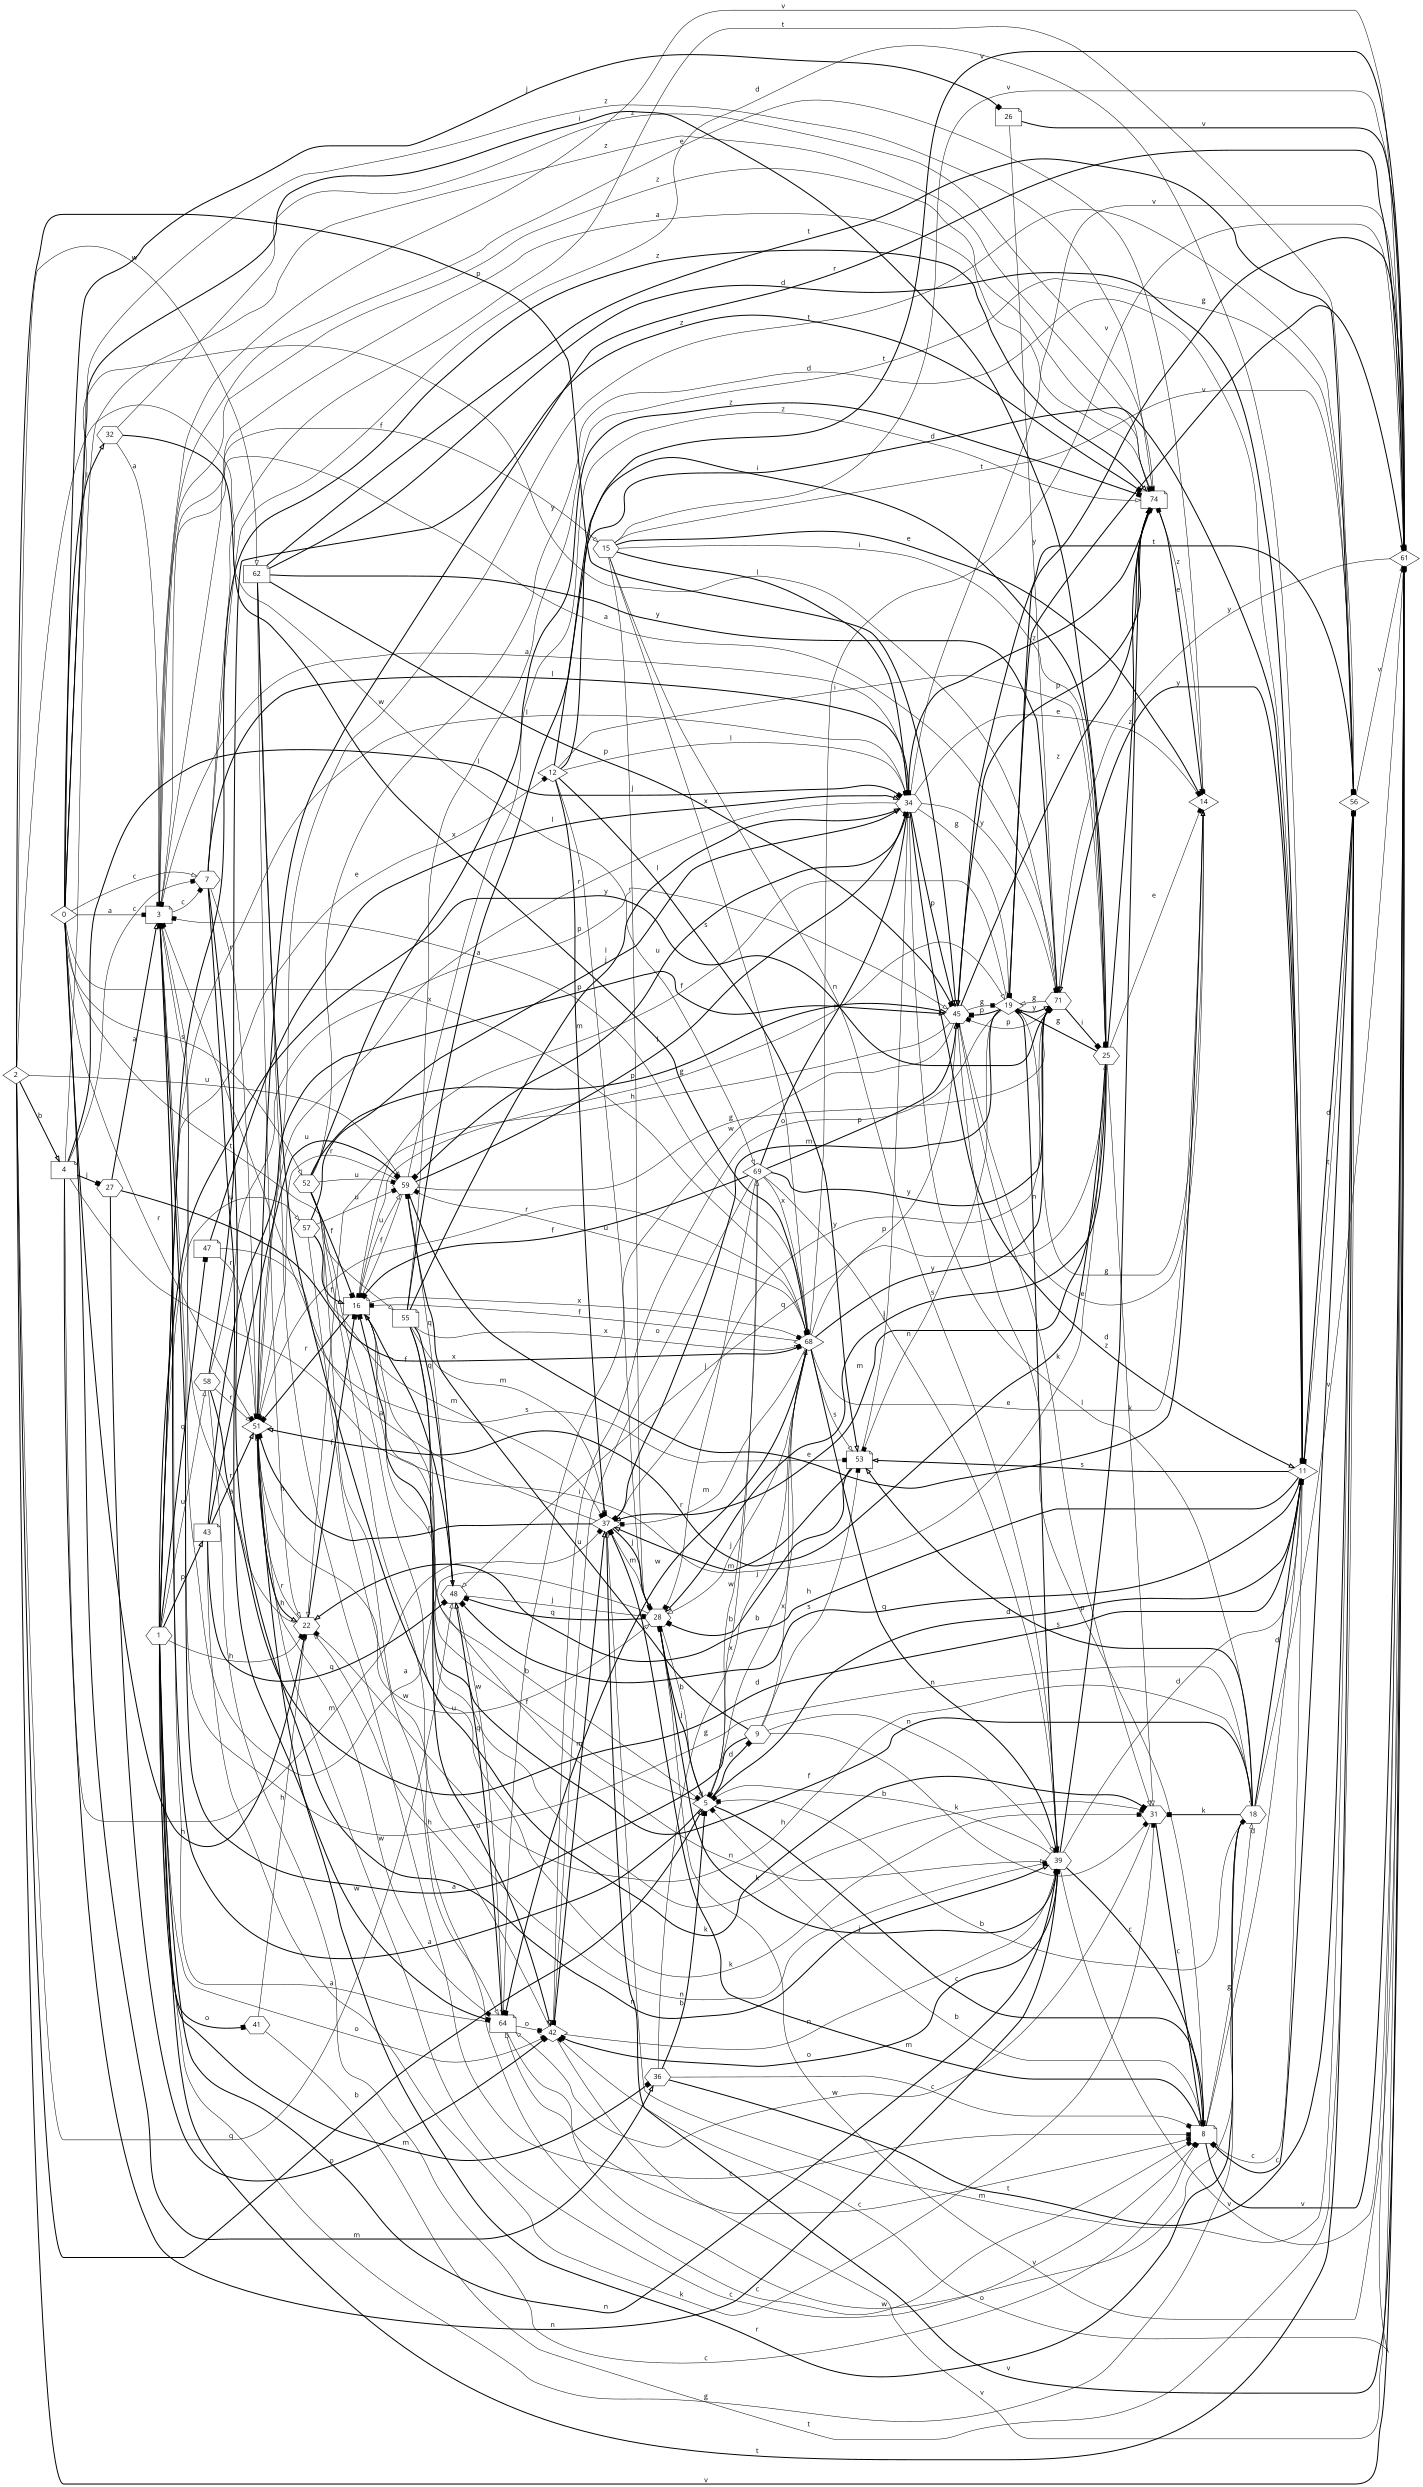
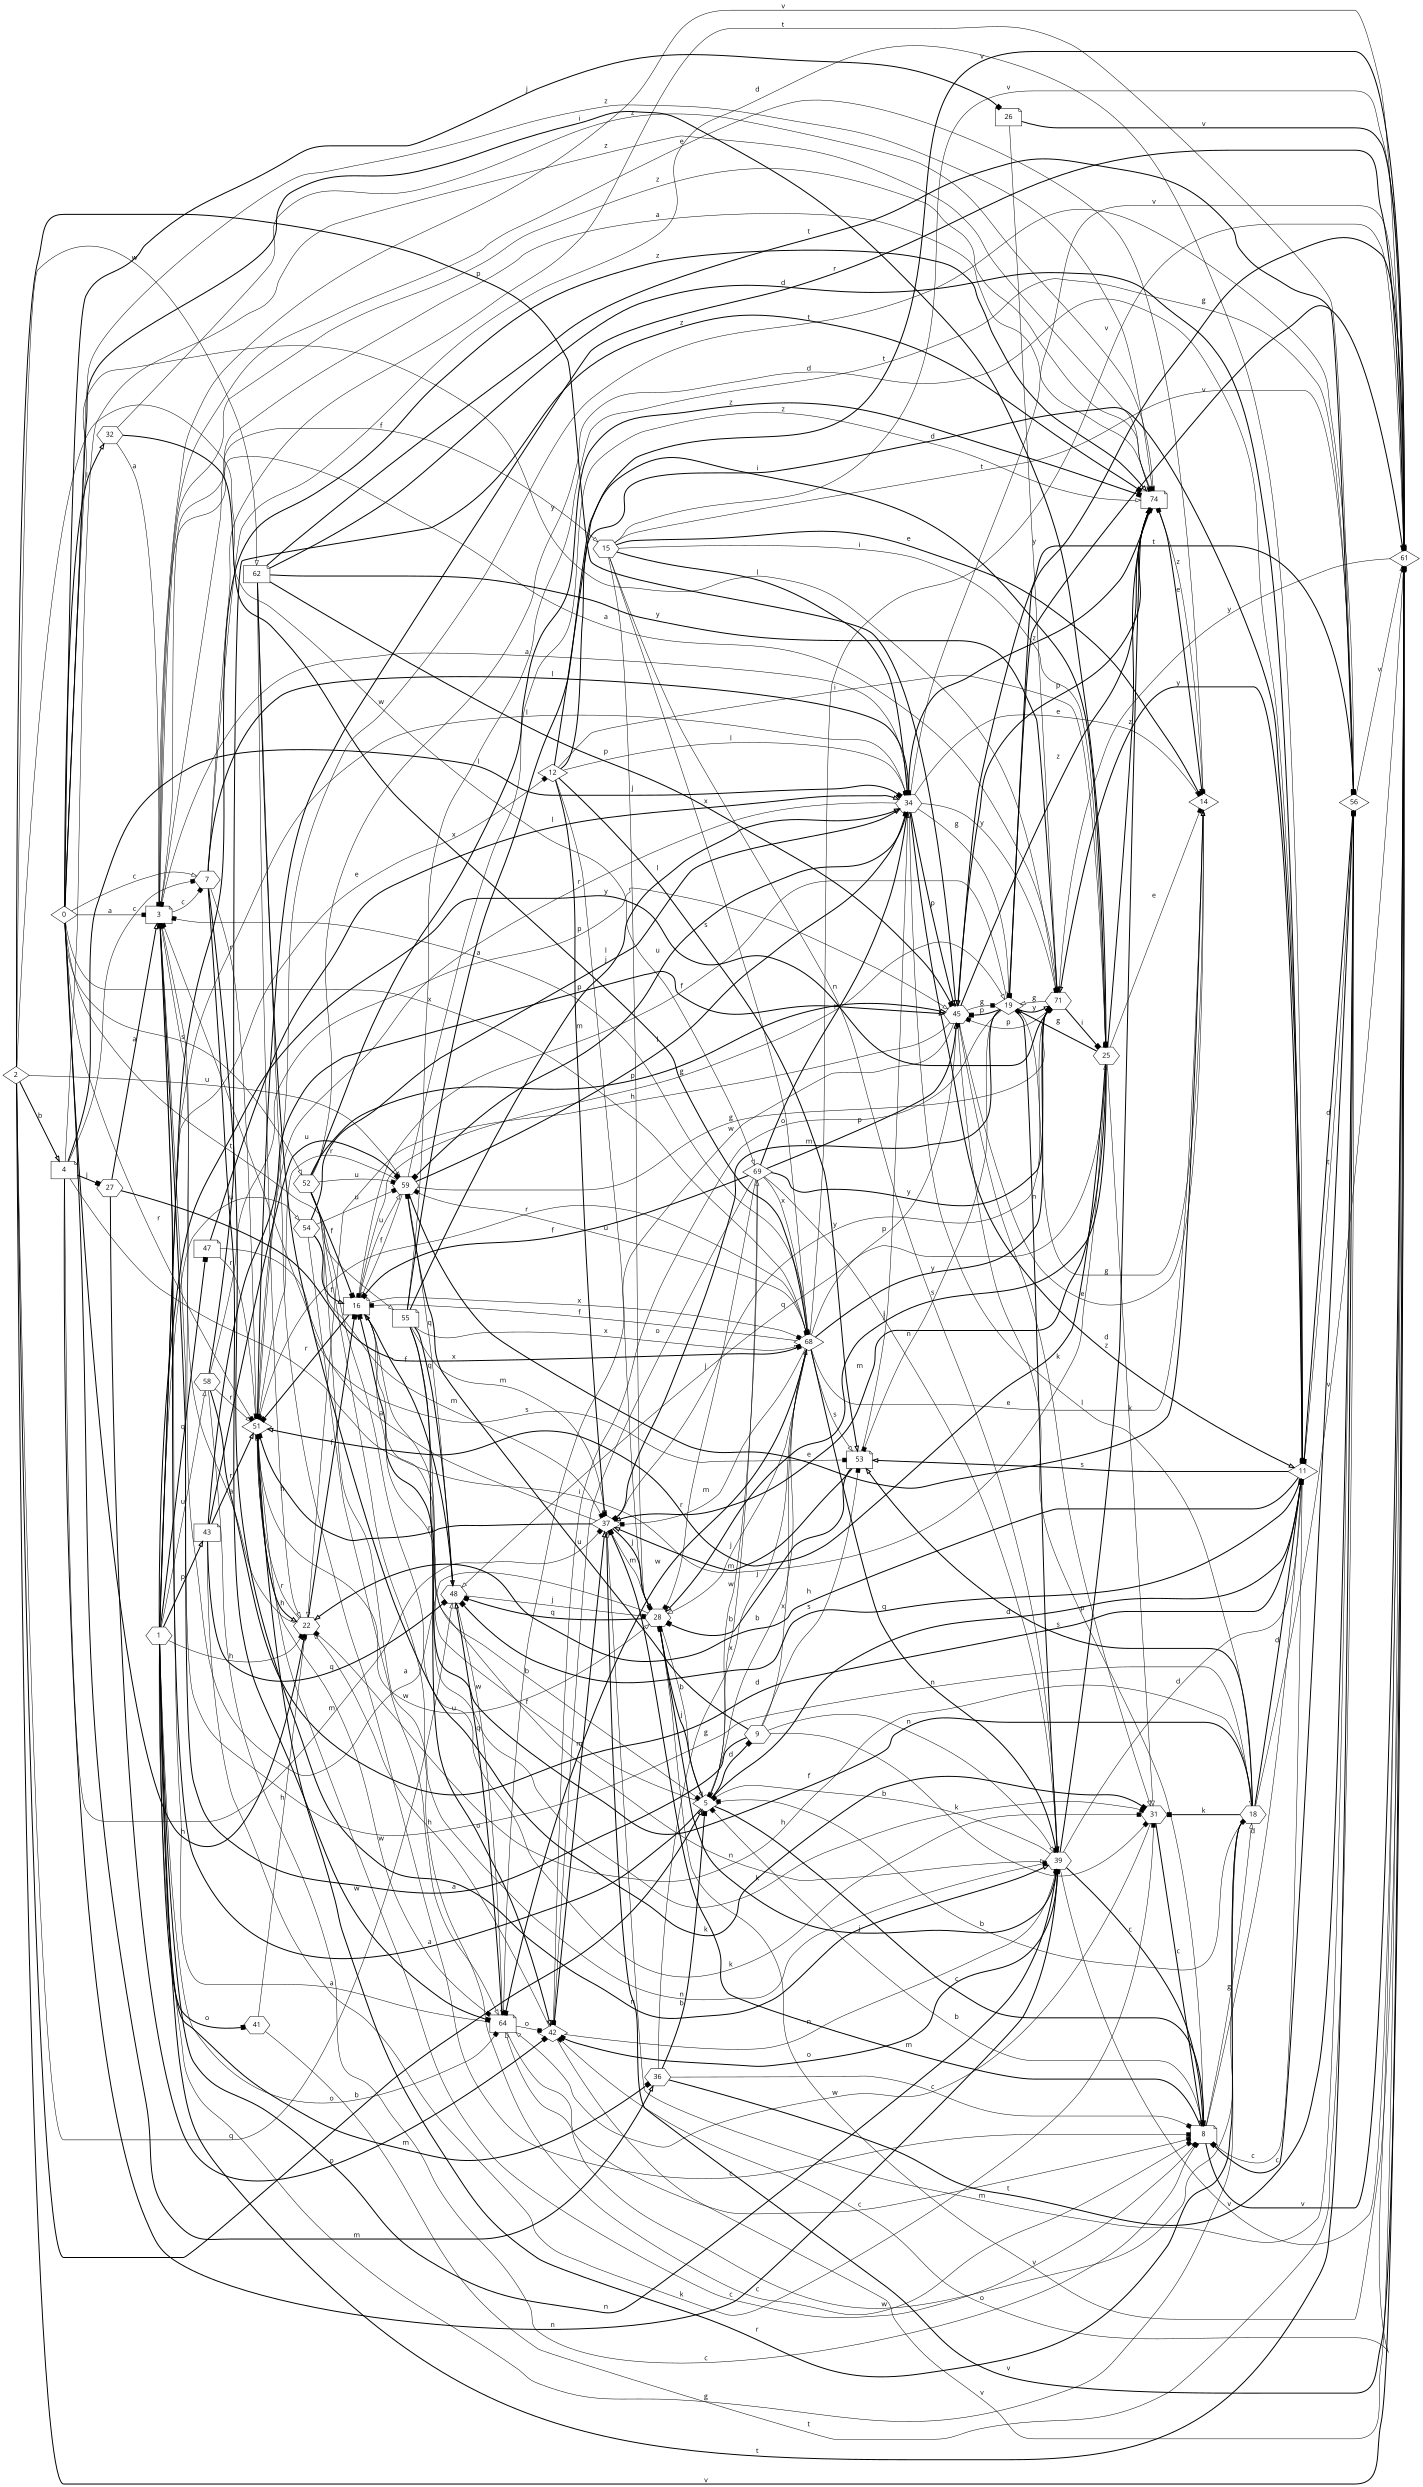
(307, 1228) -> (307, 1228)
(384, 1244) -> (384, 1244)
(201, 1989) -> (187, 2008)
